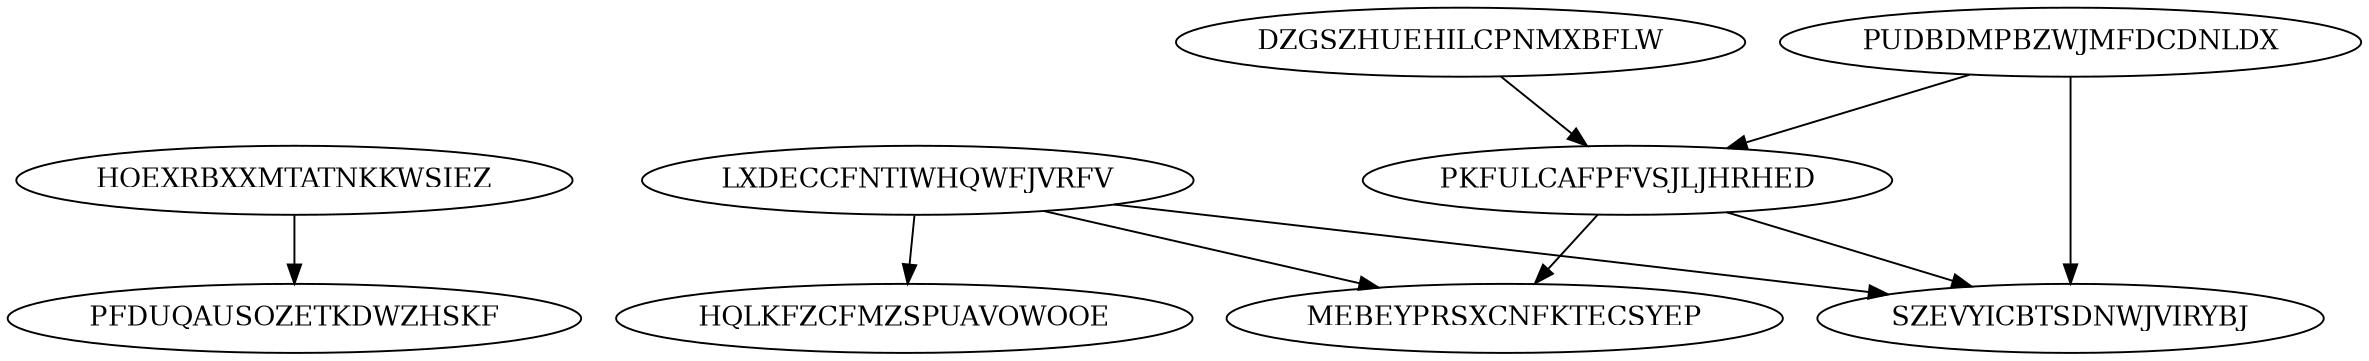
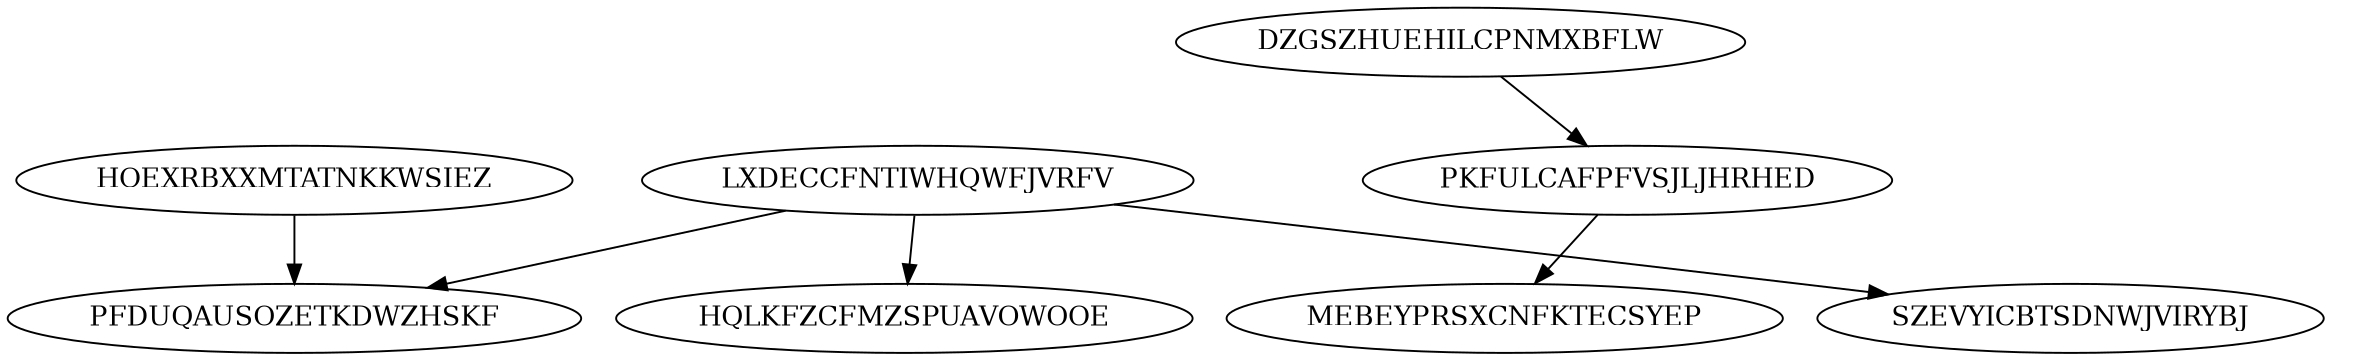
(2071, 42) -> none
(1202, 247) -> (616, 247)
(1840, 247) -> none
